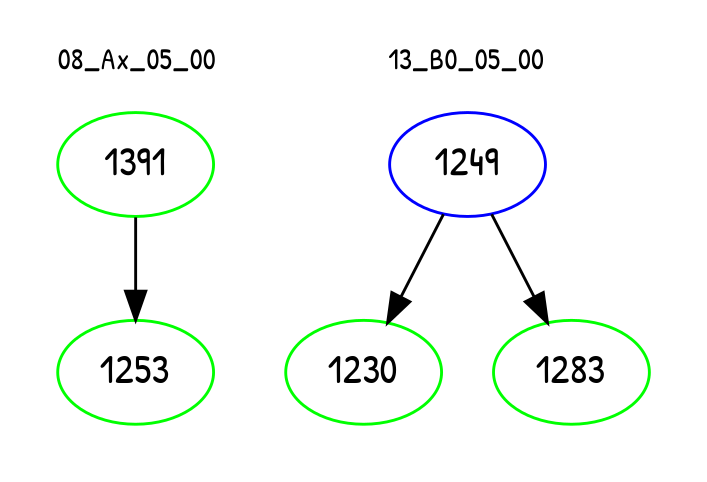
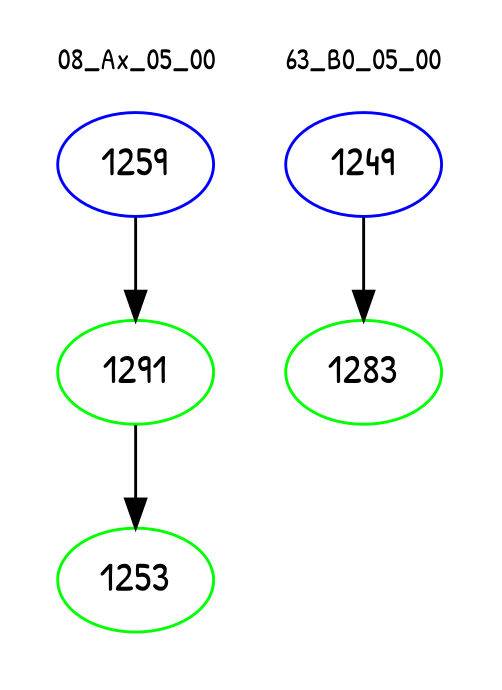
(468, 62) -> (365, 62)
(136, 165) -> (136, 372)
none -> (136, 165)
(364, 372) -> none
